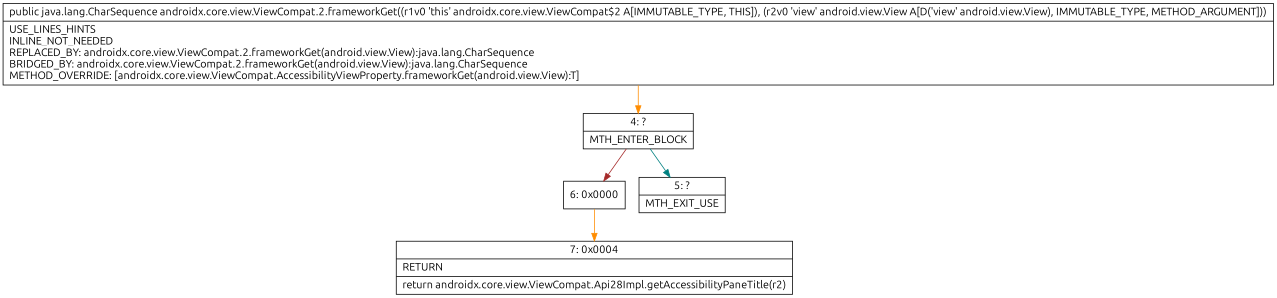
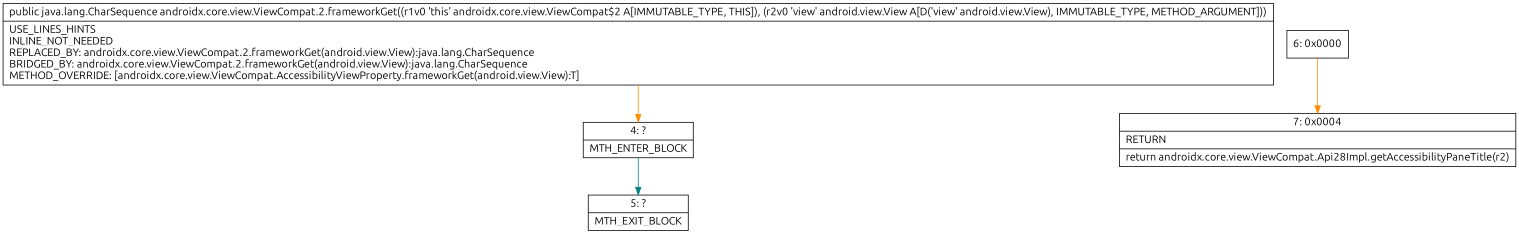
(617, 162) -> none
(682, 204) -> (638, 221)
